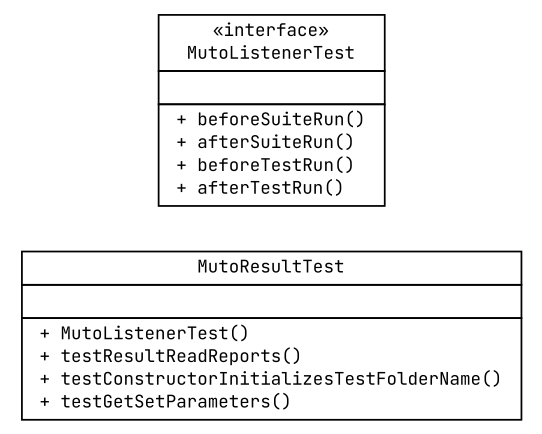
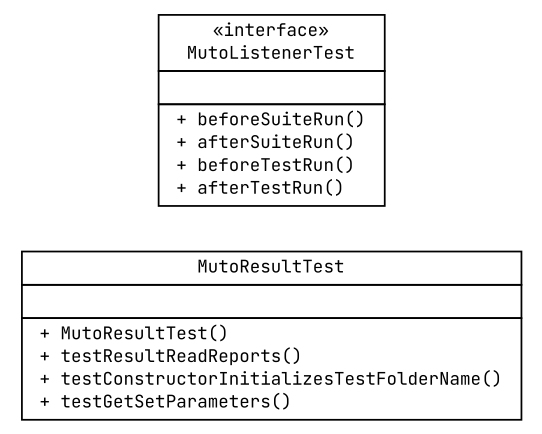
(145, 334) -> (135, 334)
